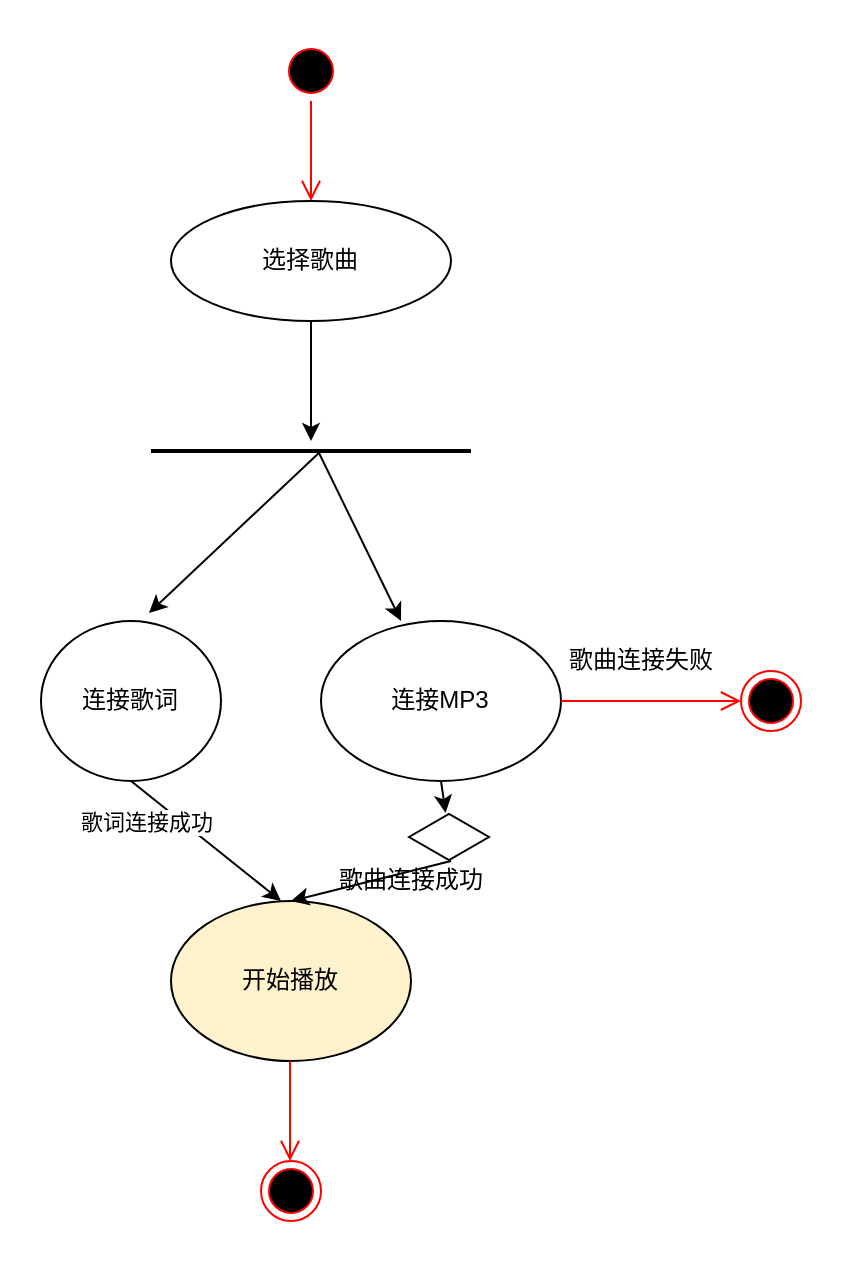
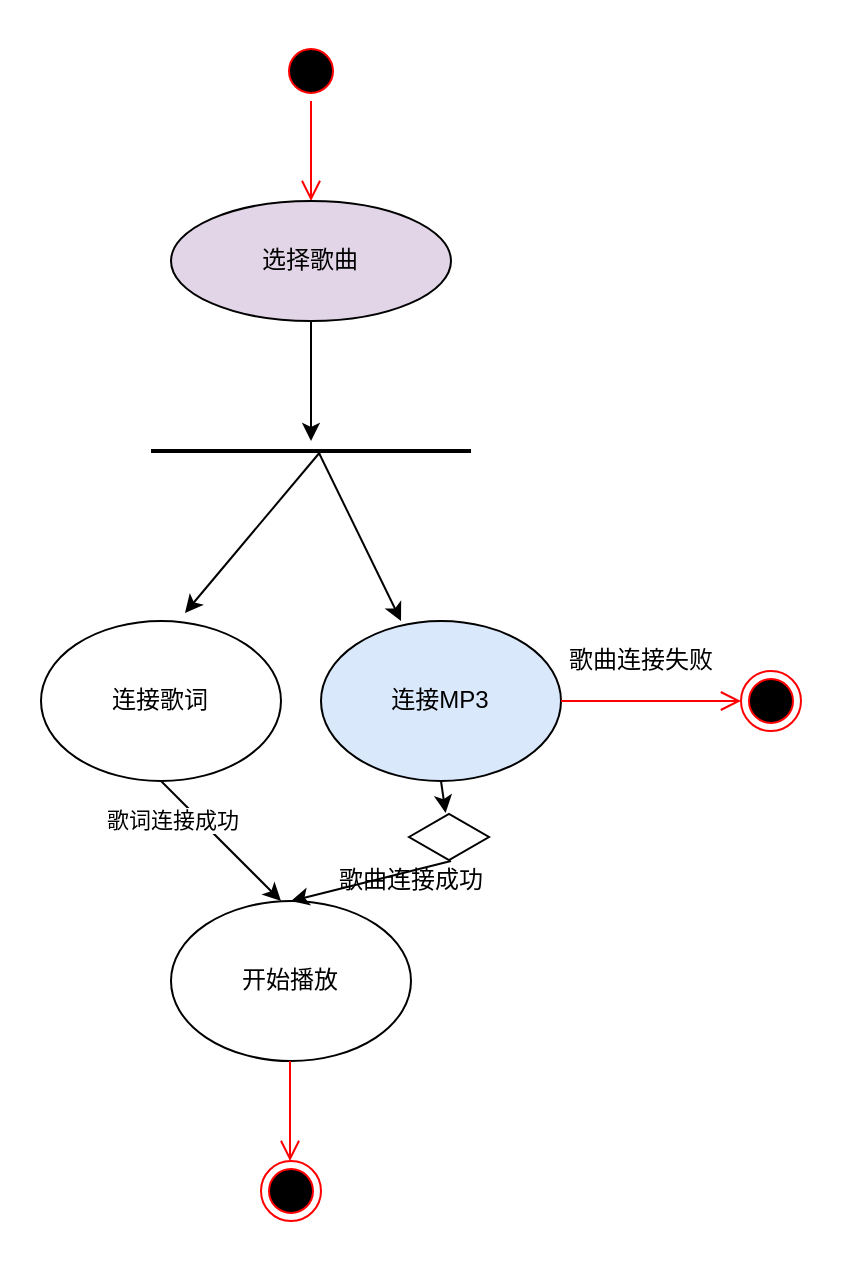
(311, 261) -> (311, 261)
(131, 701) -> (161, 701)
(441, 701) -> (441, 701)
(291, 981) -> (291, 981)
